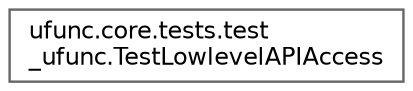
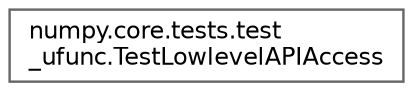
(207, 46) -> (207, 46)
